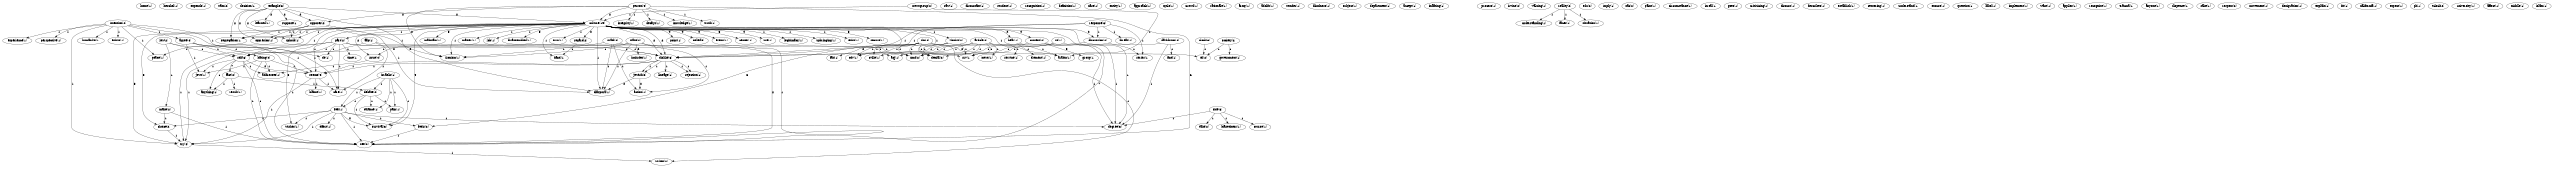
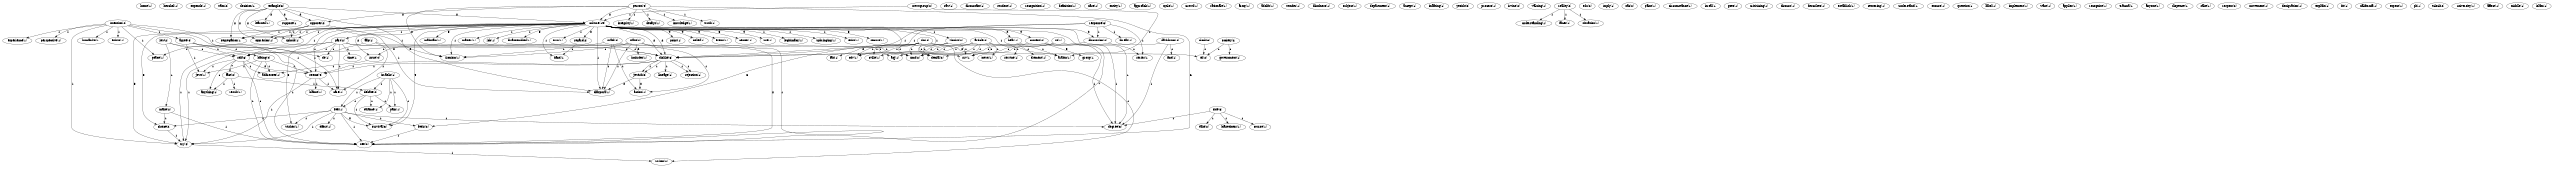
none -> (1463, 6)
(699, 41) -> (699, 41)
